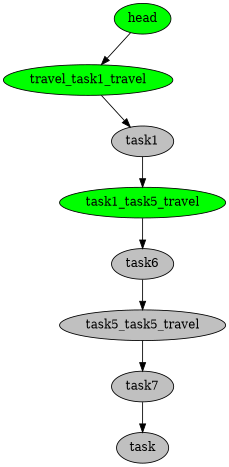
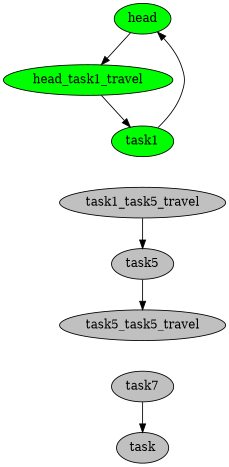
(88, 80) -> (88, 80)
(143, 141) -> (143, 141)
(143, 168) -> (184, 84)
(143, 203) -> (143, 203)
(143, 264) -> (143, 264)
(143, 352) -> none
